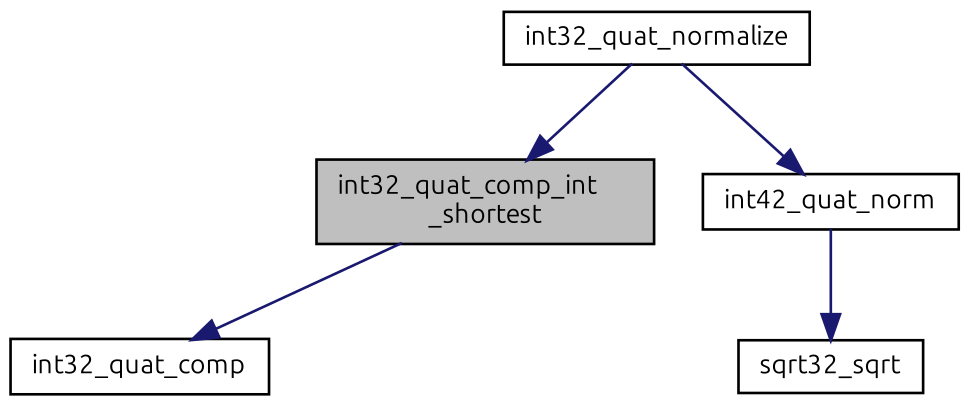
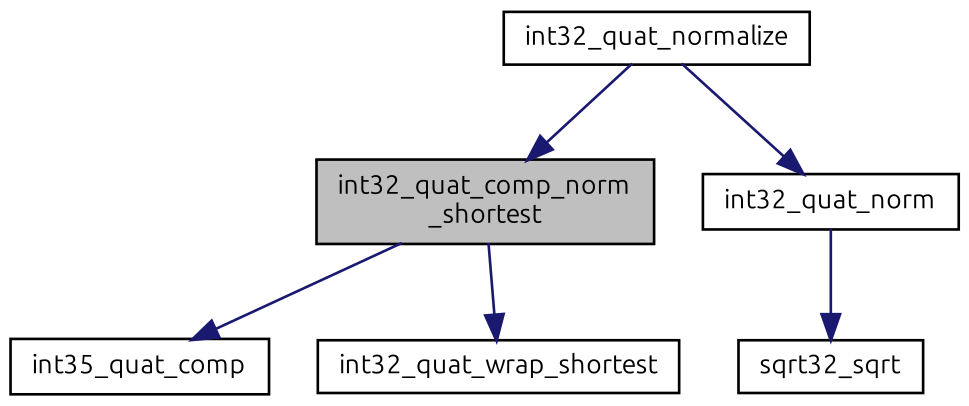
(485, 202) -> (485, 202)
(831, 202) -> (831, 202)
(140, 367) -> (140, 367)
none -> (498, 367)
